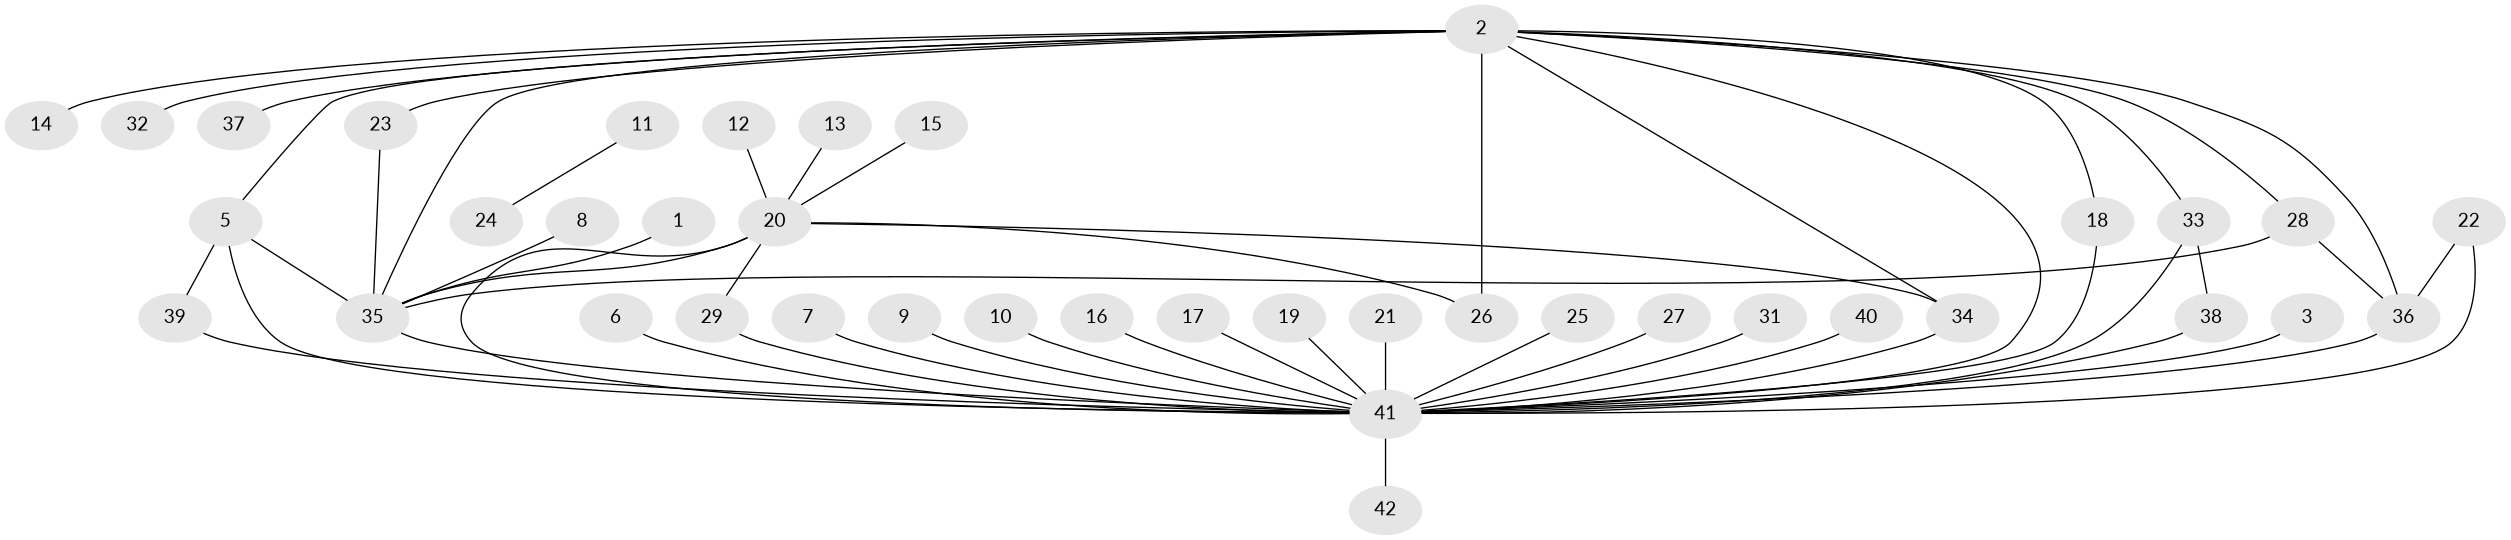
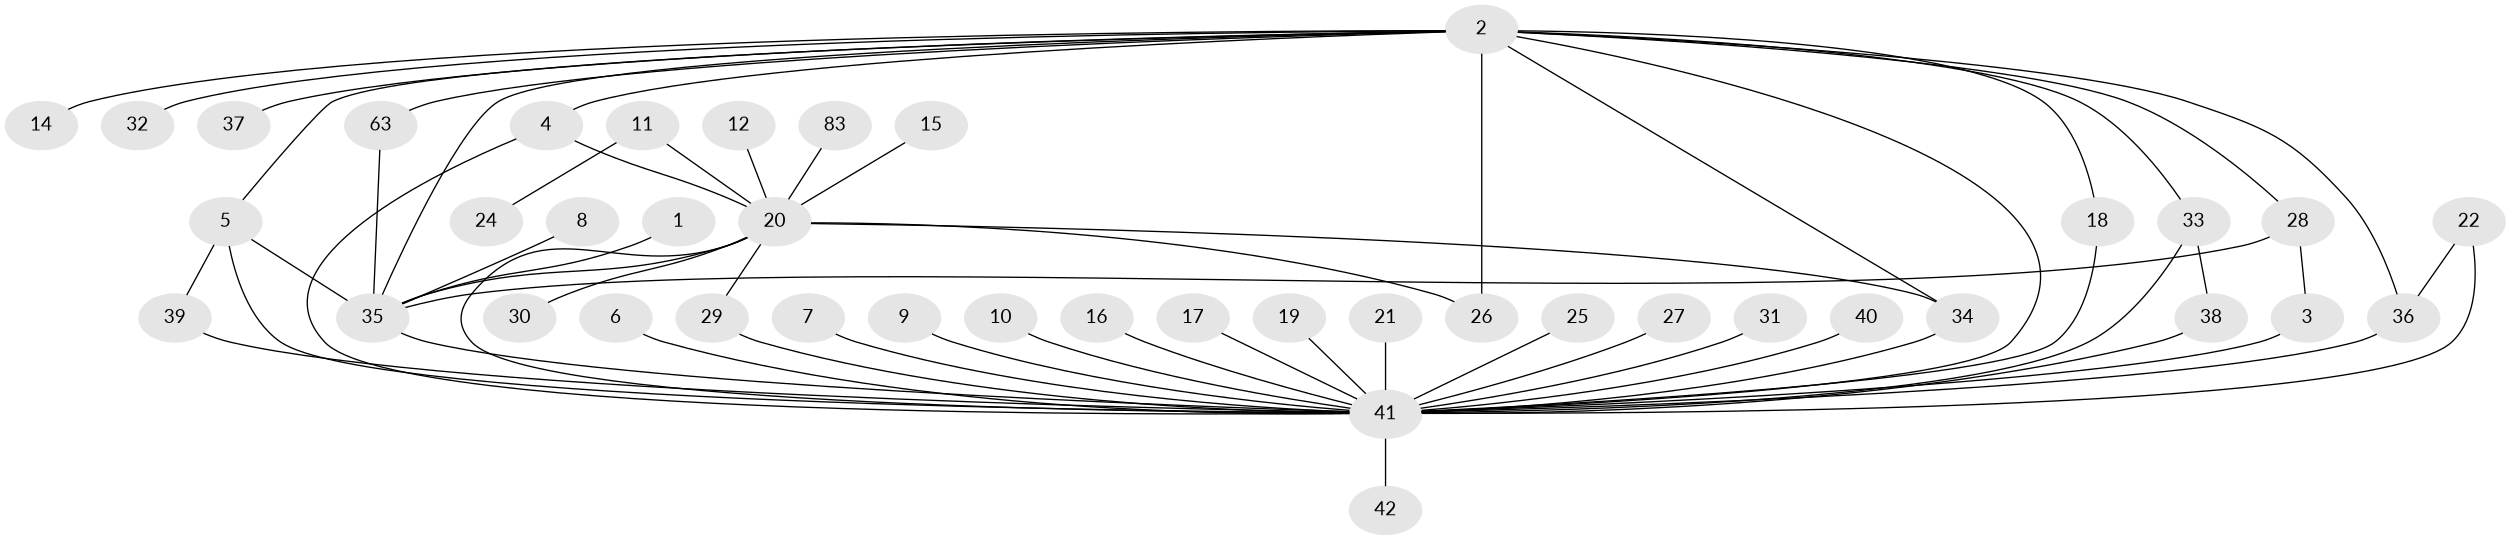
(381, 126) -> (381, 126)
none -> (546, 126)
(835, 126) -> (835, 126)
none -> (709, 174)
(2351, 270) -> (2303, 270)
none -> (520, 318)
